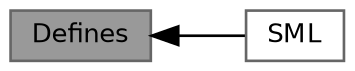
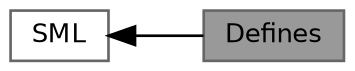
(212, 36) -> (169, 36)
